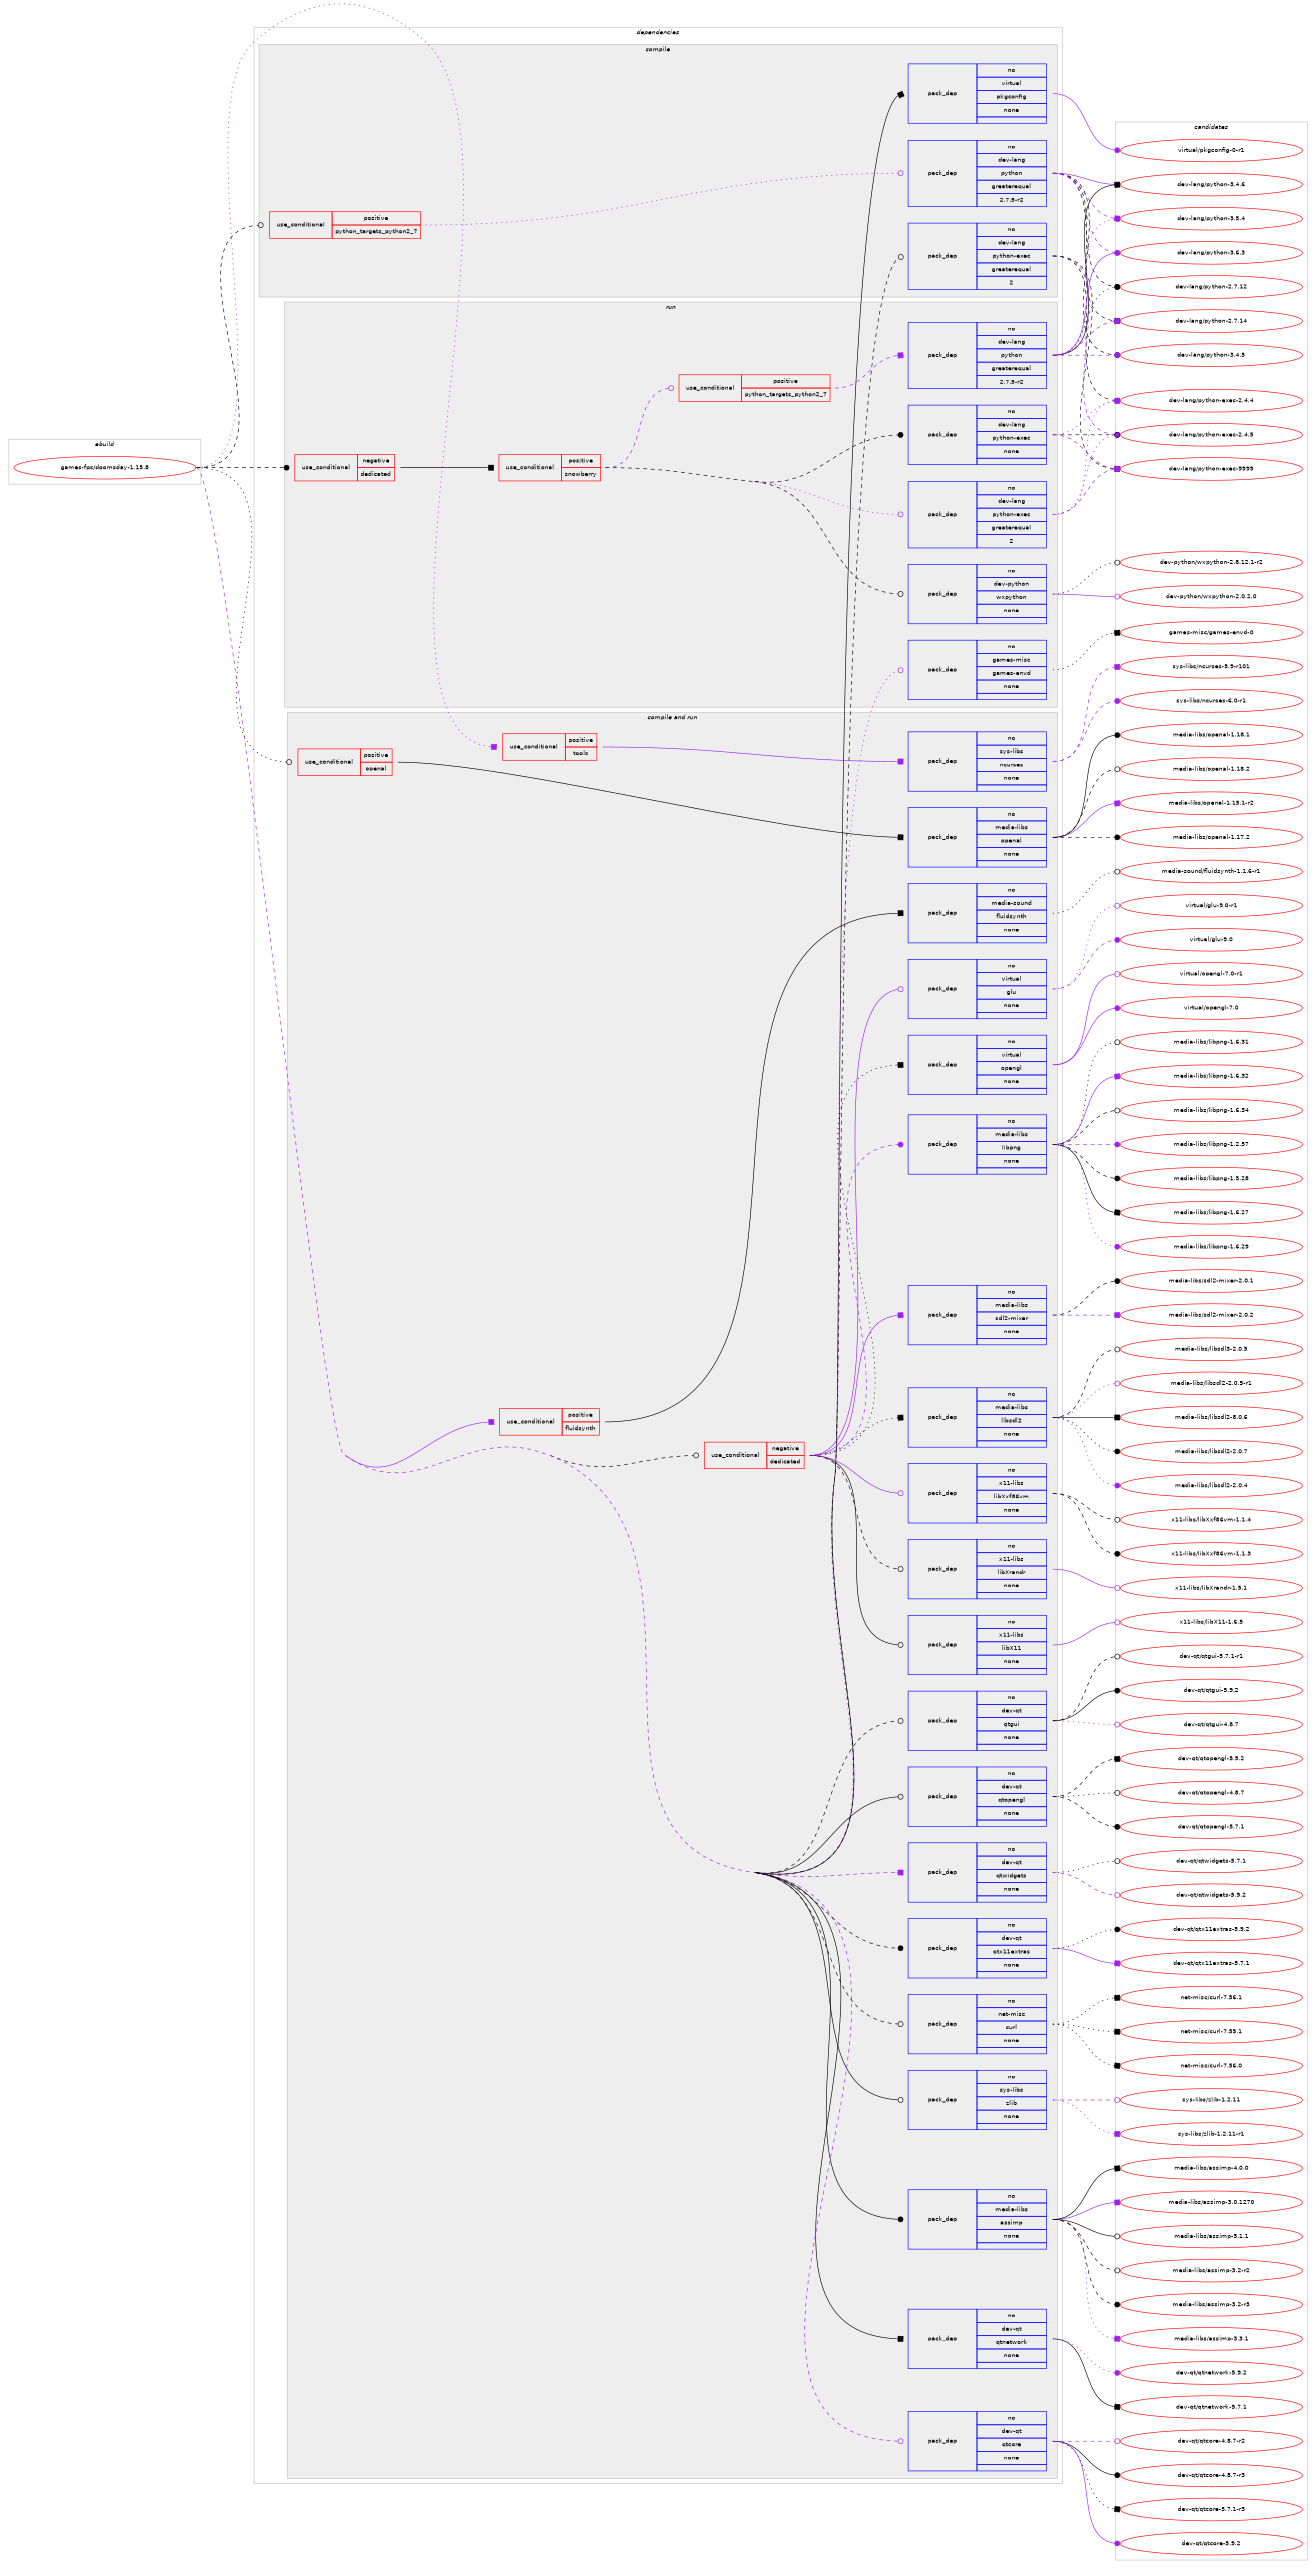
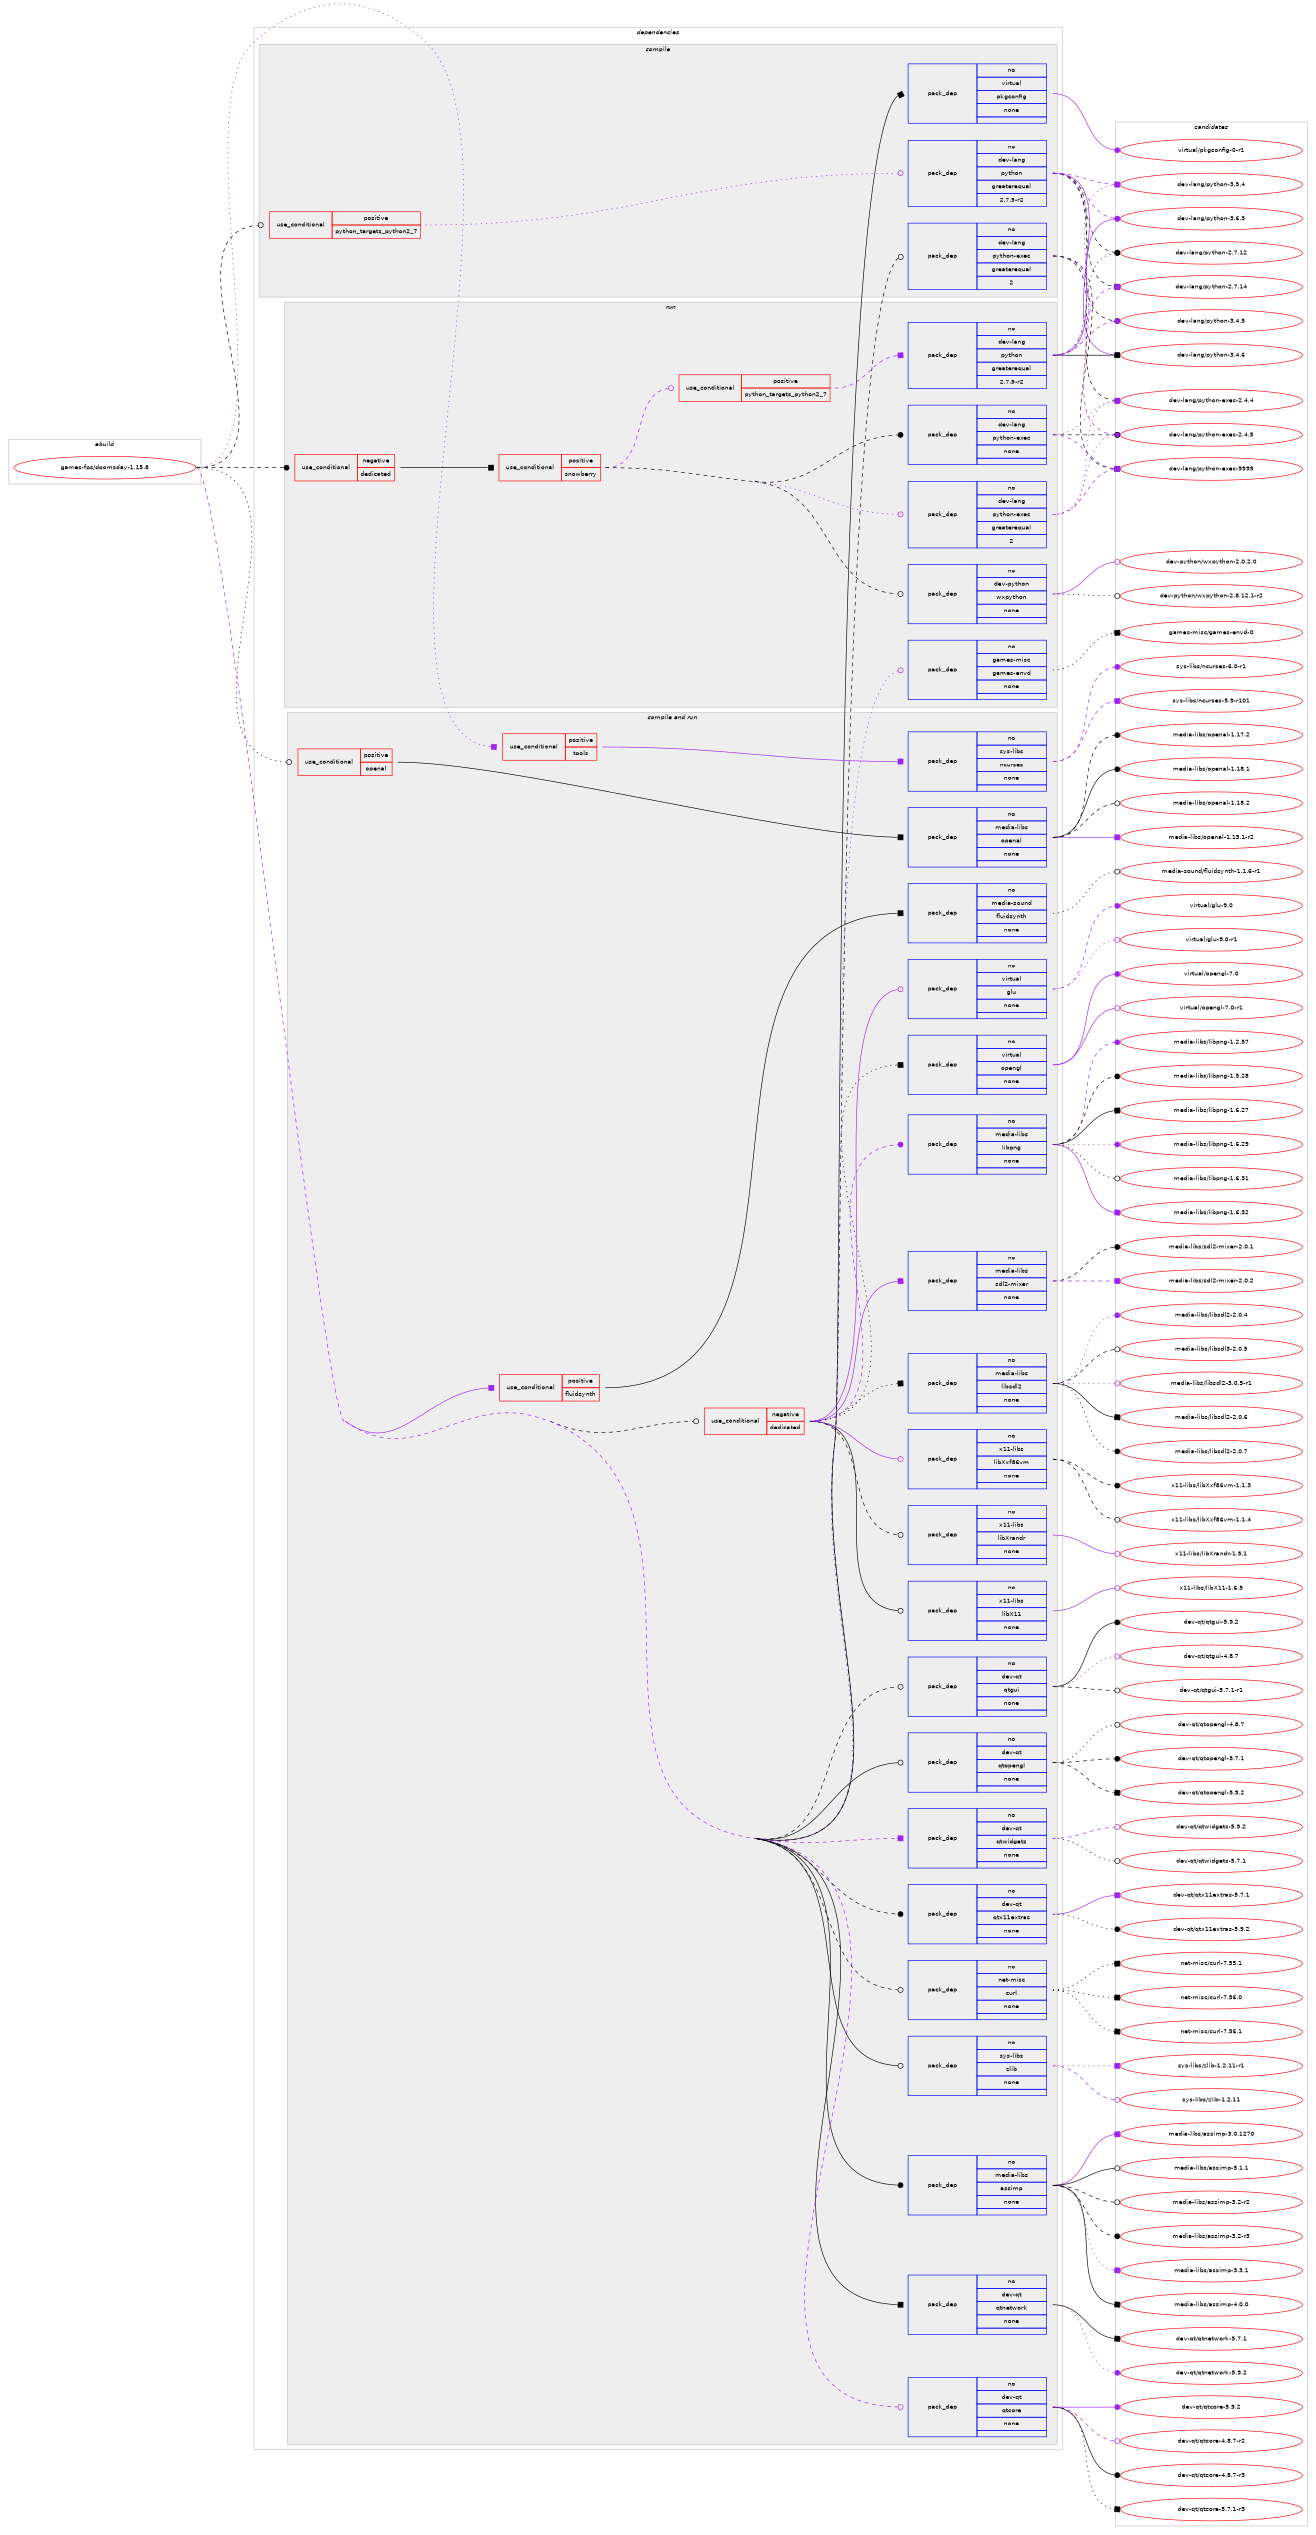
(1211, 1110) -> none
(1211, 1383) -> (1211, 1383)
(1211, 1418) -> (1211, 1418)
